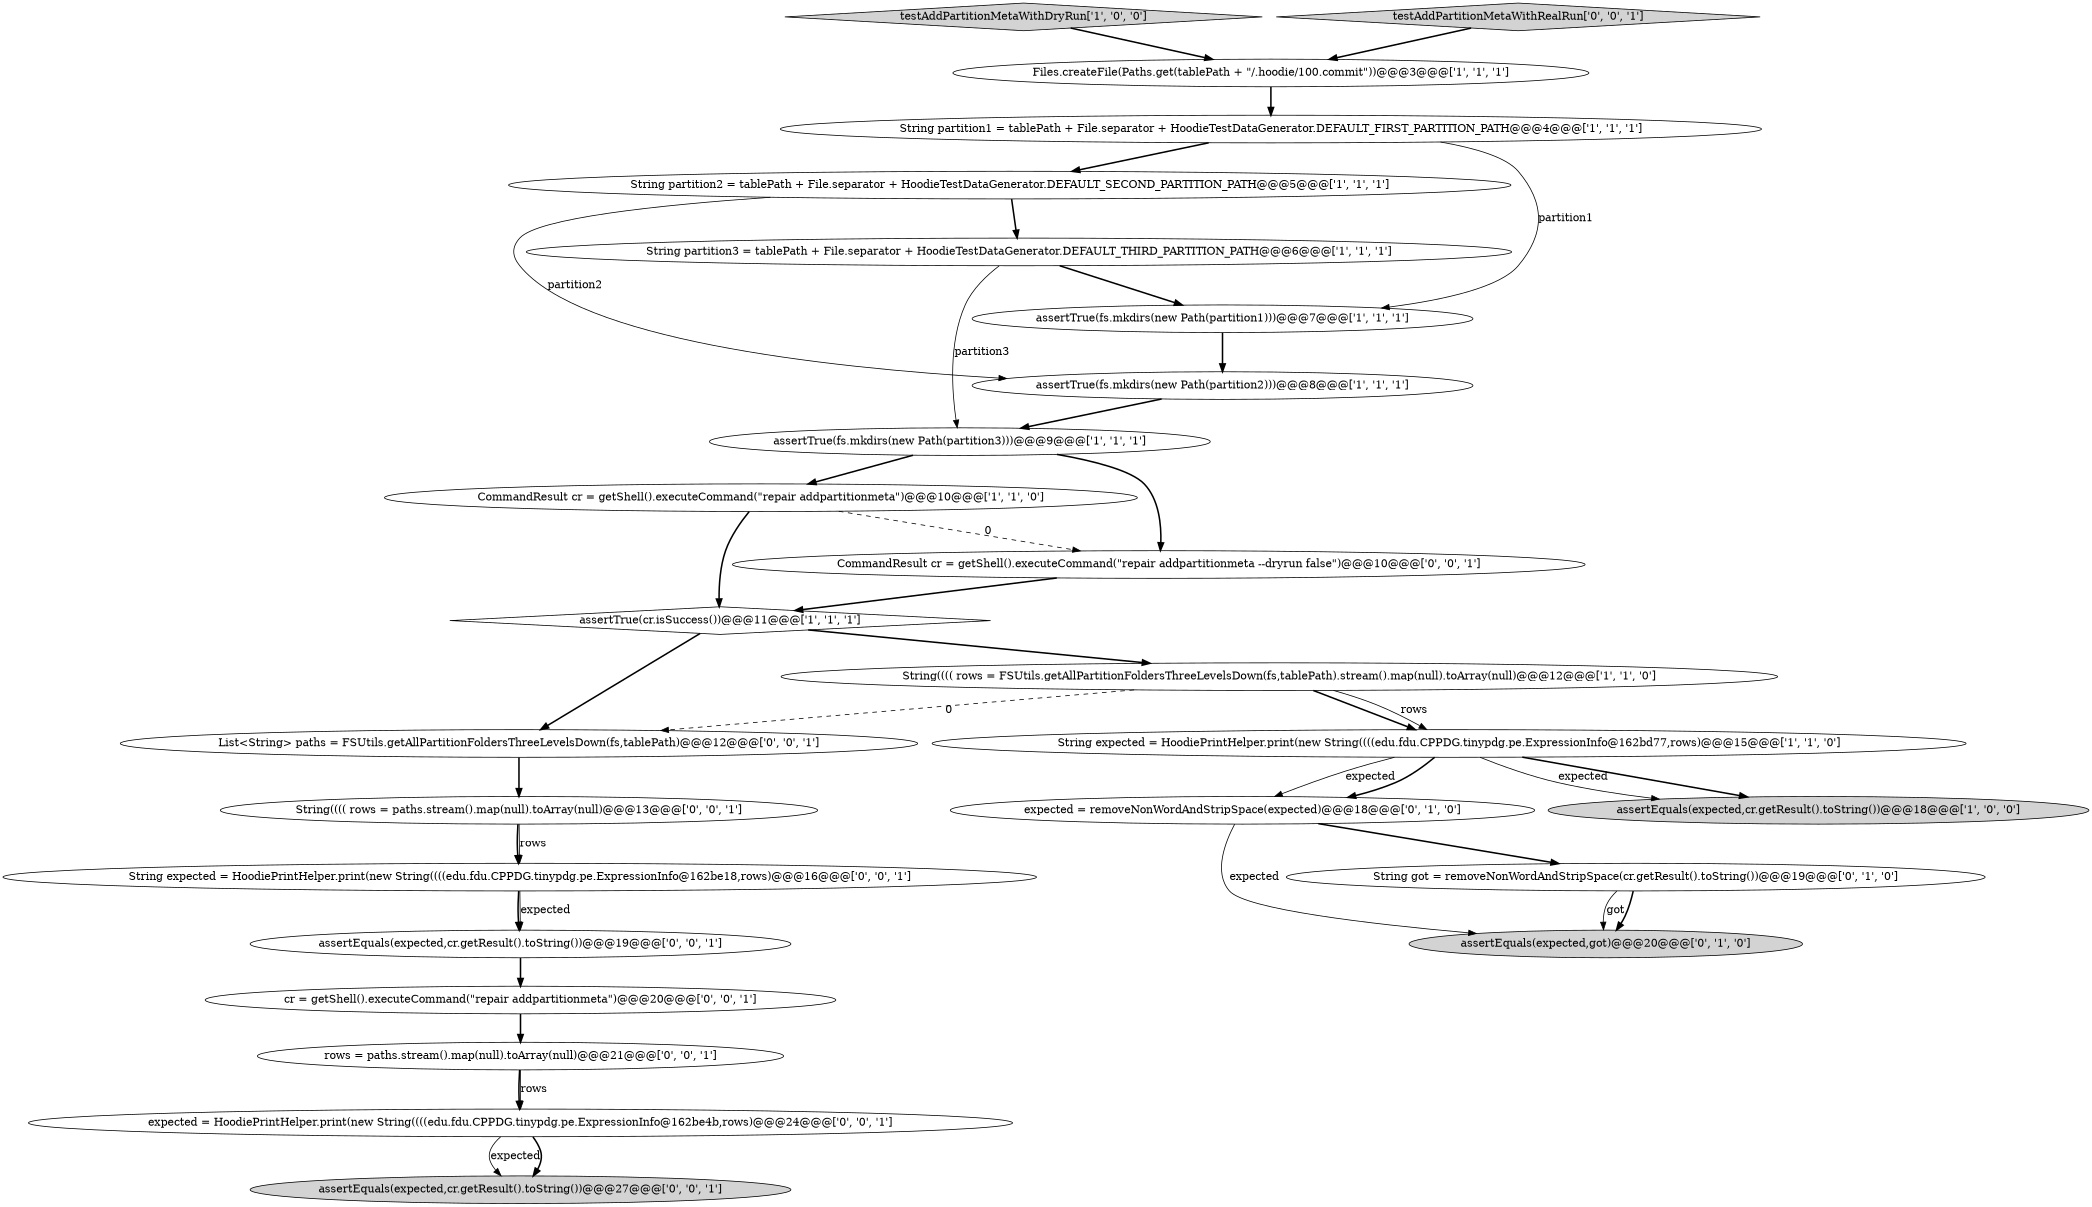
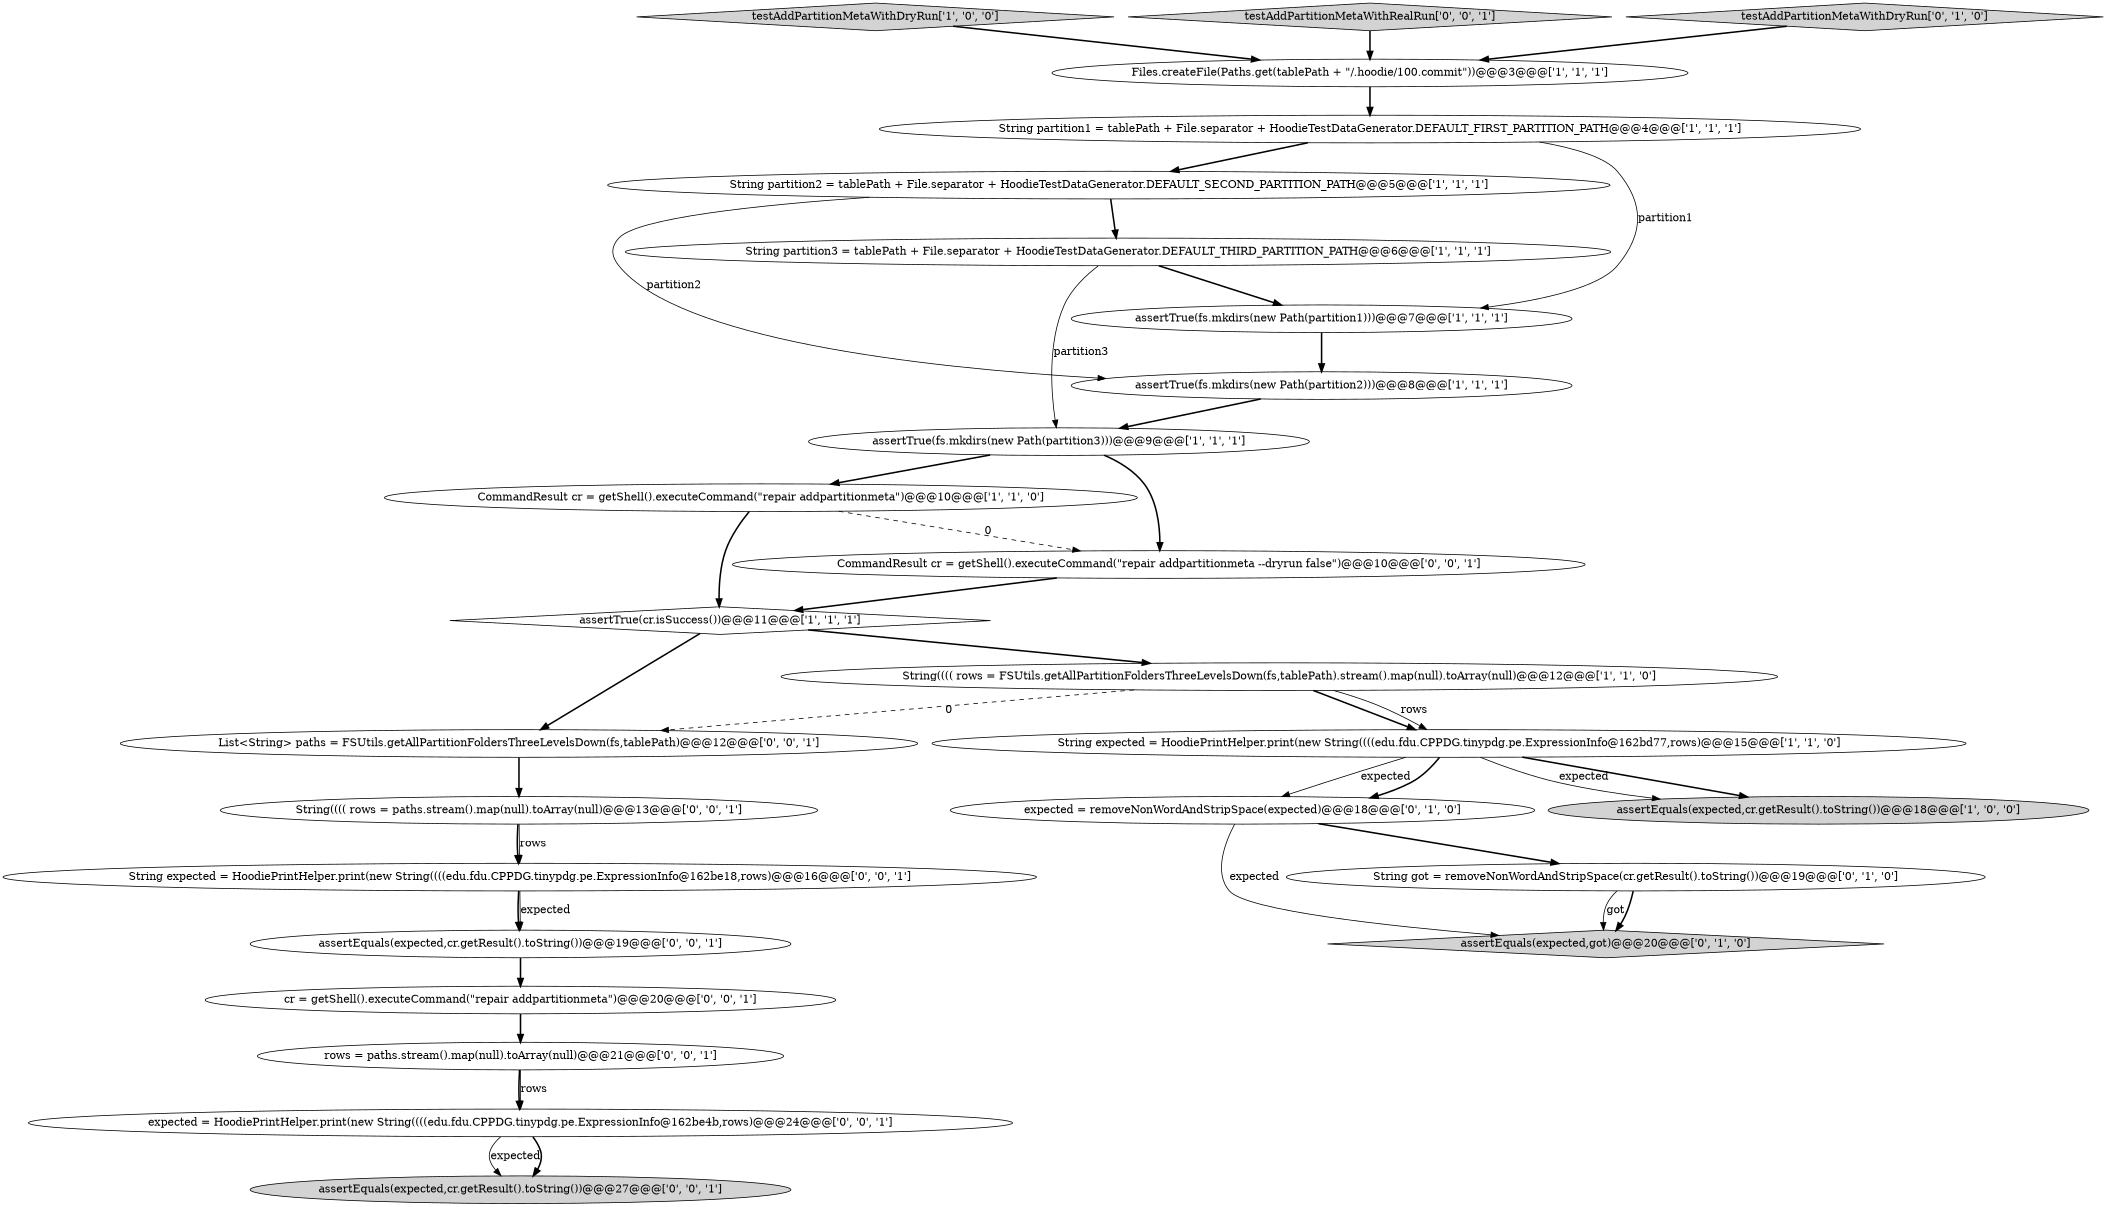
none -> (1865, 17)
(1606, 944) -> (1606, 944)
